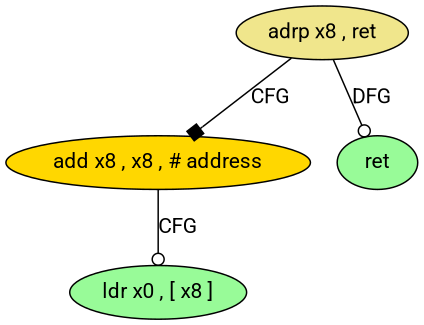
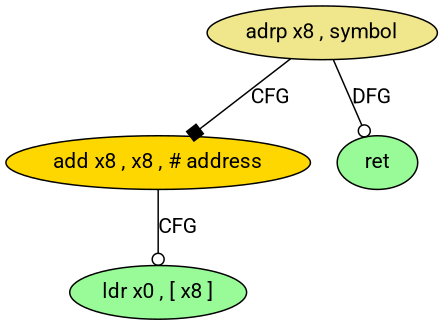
(322, 33) -> (322, 33)
